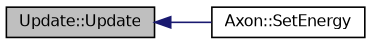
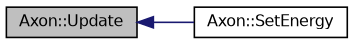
(80, 22) -> (72, 22)
